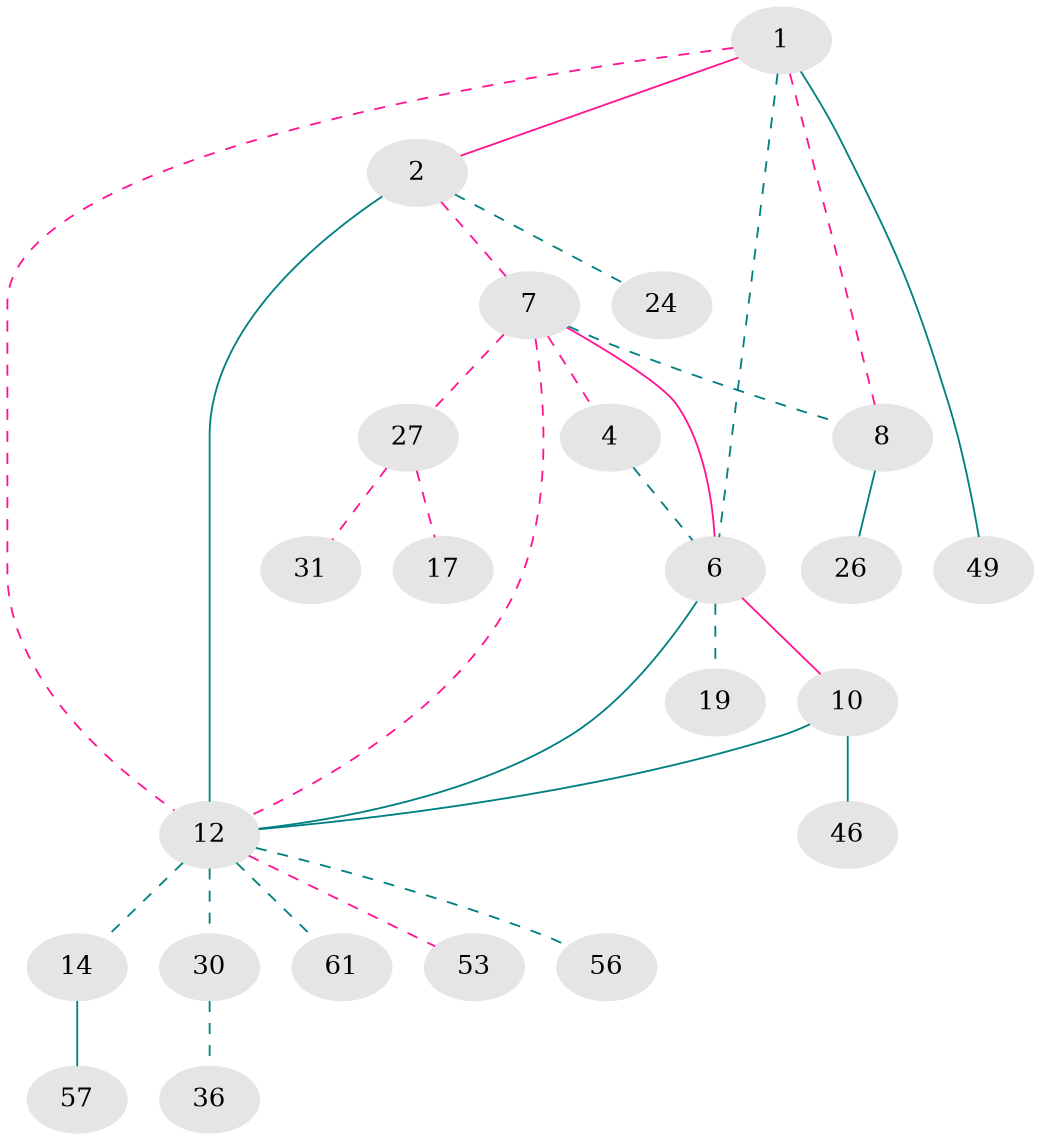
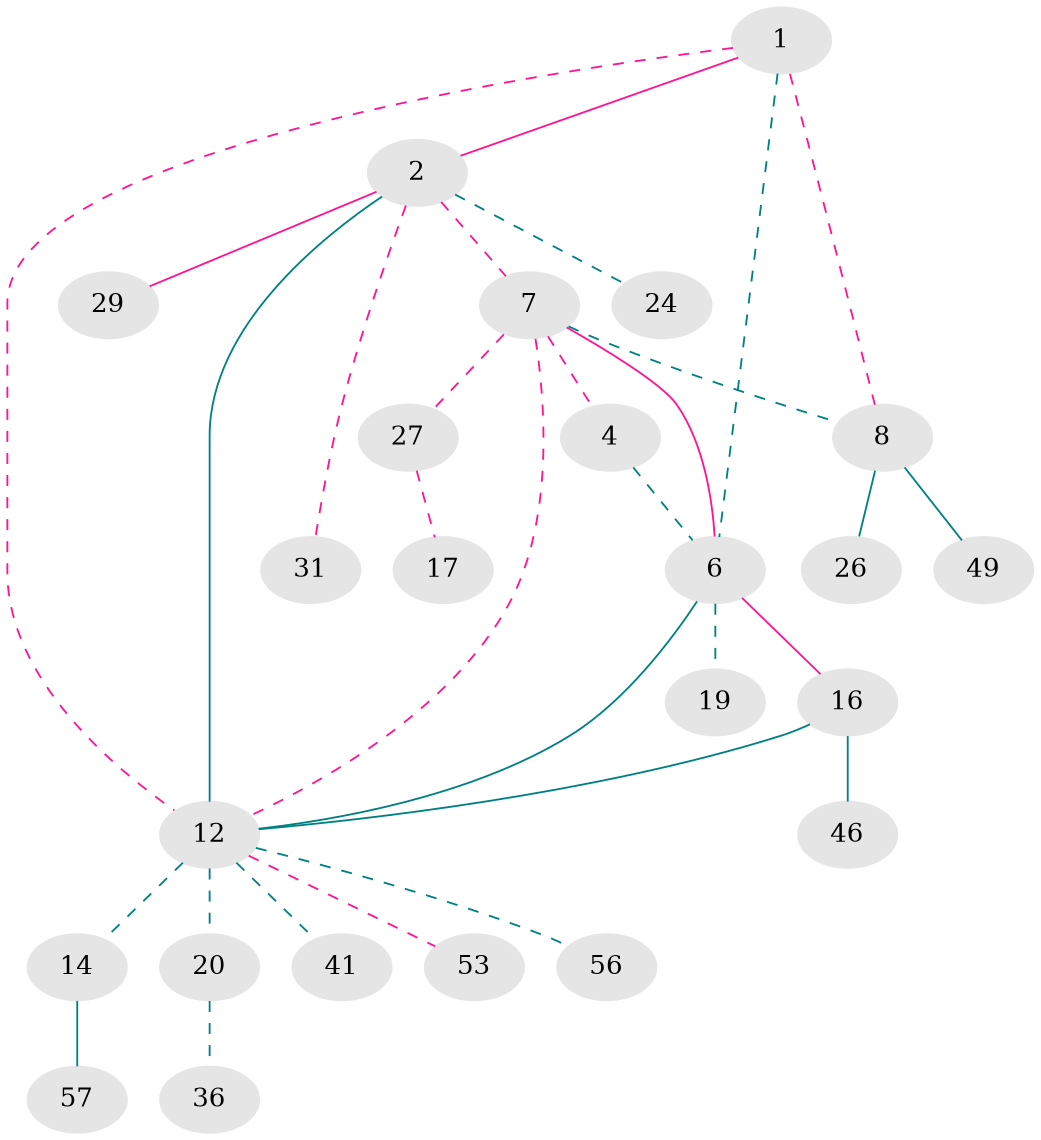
(912, 296) -> (933, 504)
none -> (108, 305)
(359, 504) -> (352, 369)
(848, 702) -> (848, 702)
(210, 967) -> (210, 967)
(342, 967) -> (342, 967)
